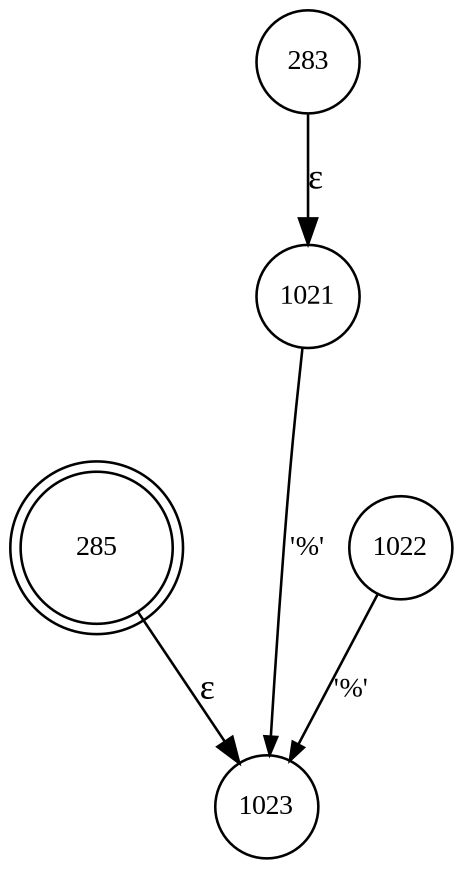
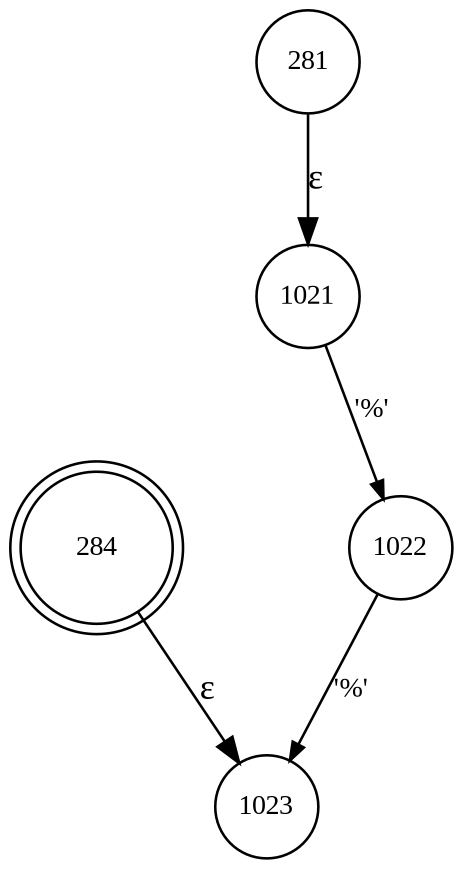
(308, 62) -> (308, 62)
(284, 542) -> (351, 414)
(97, 548) -> (97, 548)
